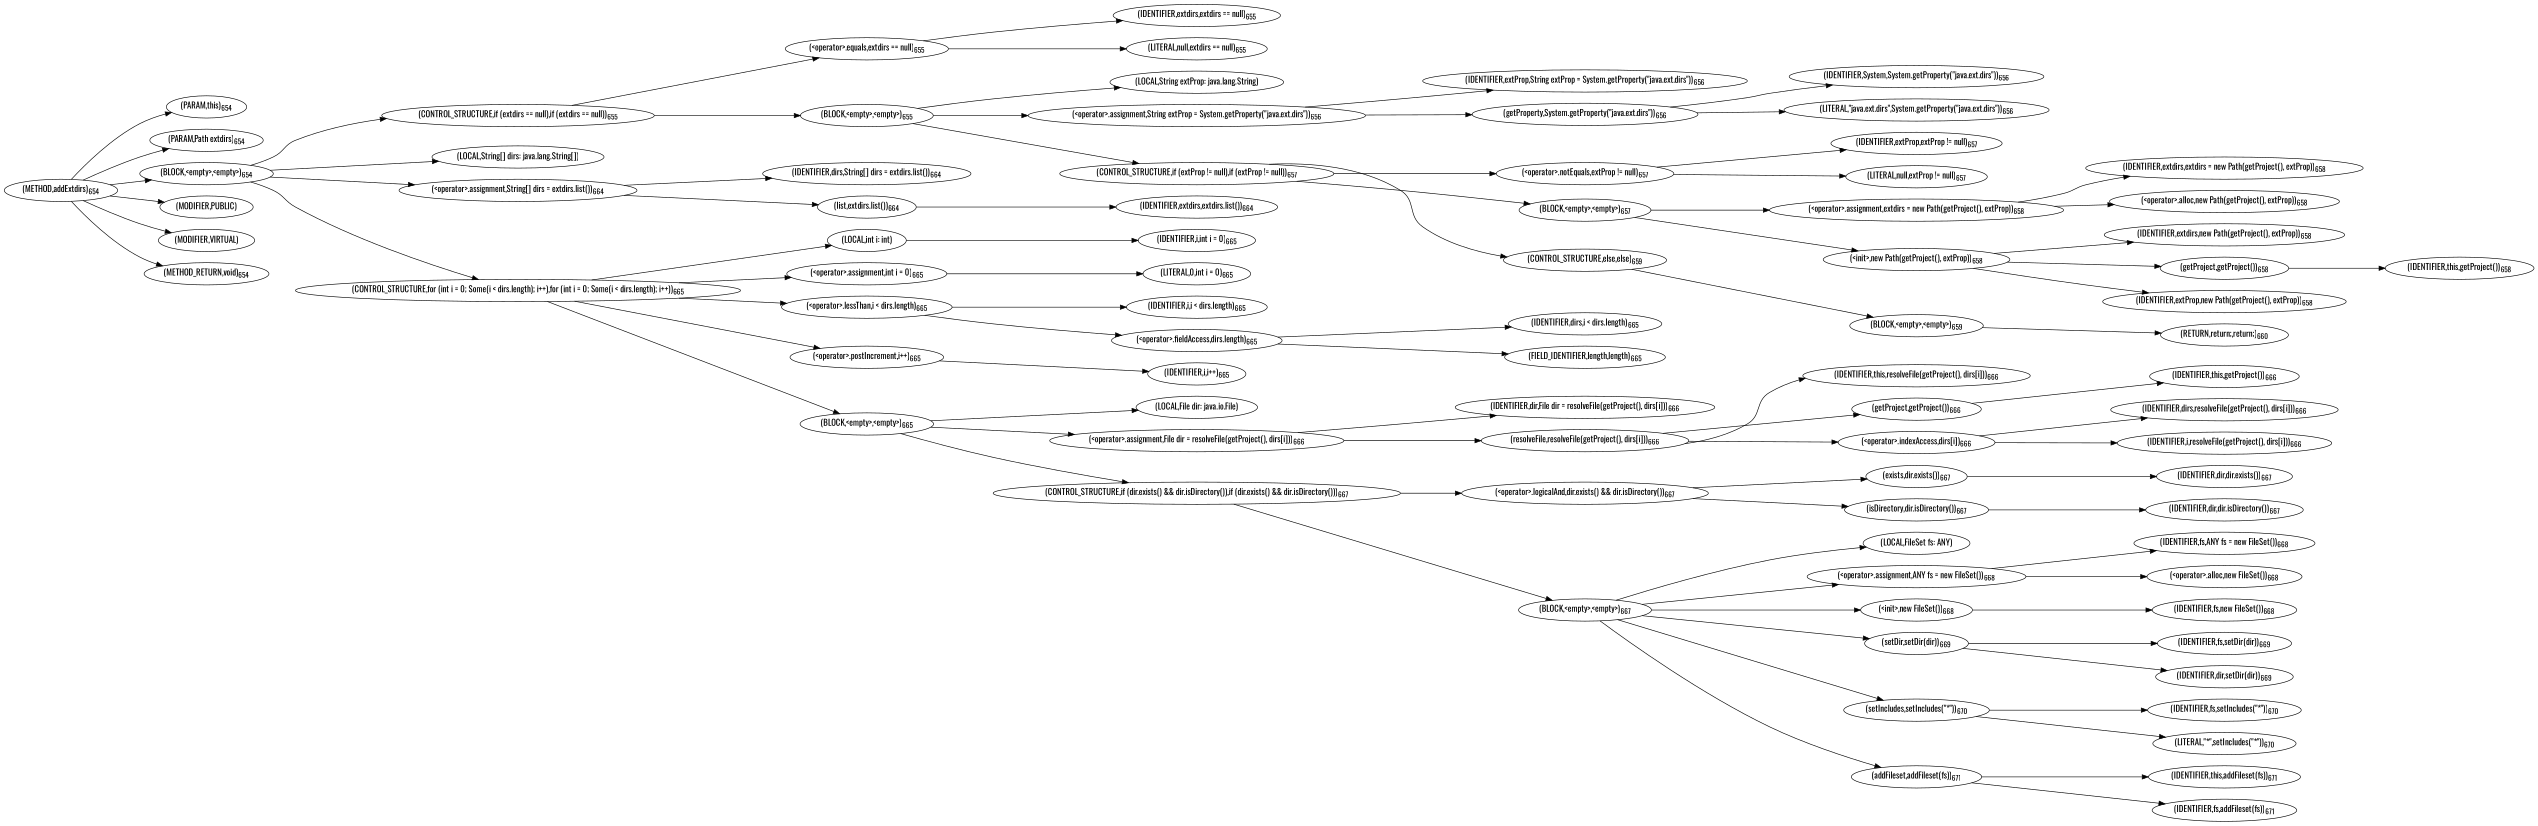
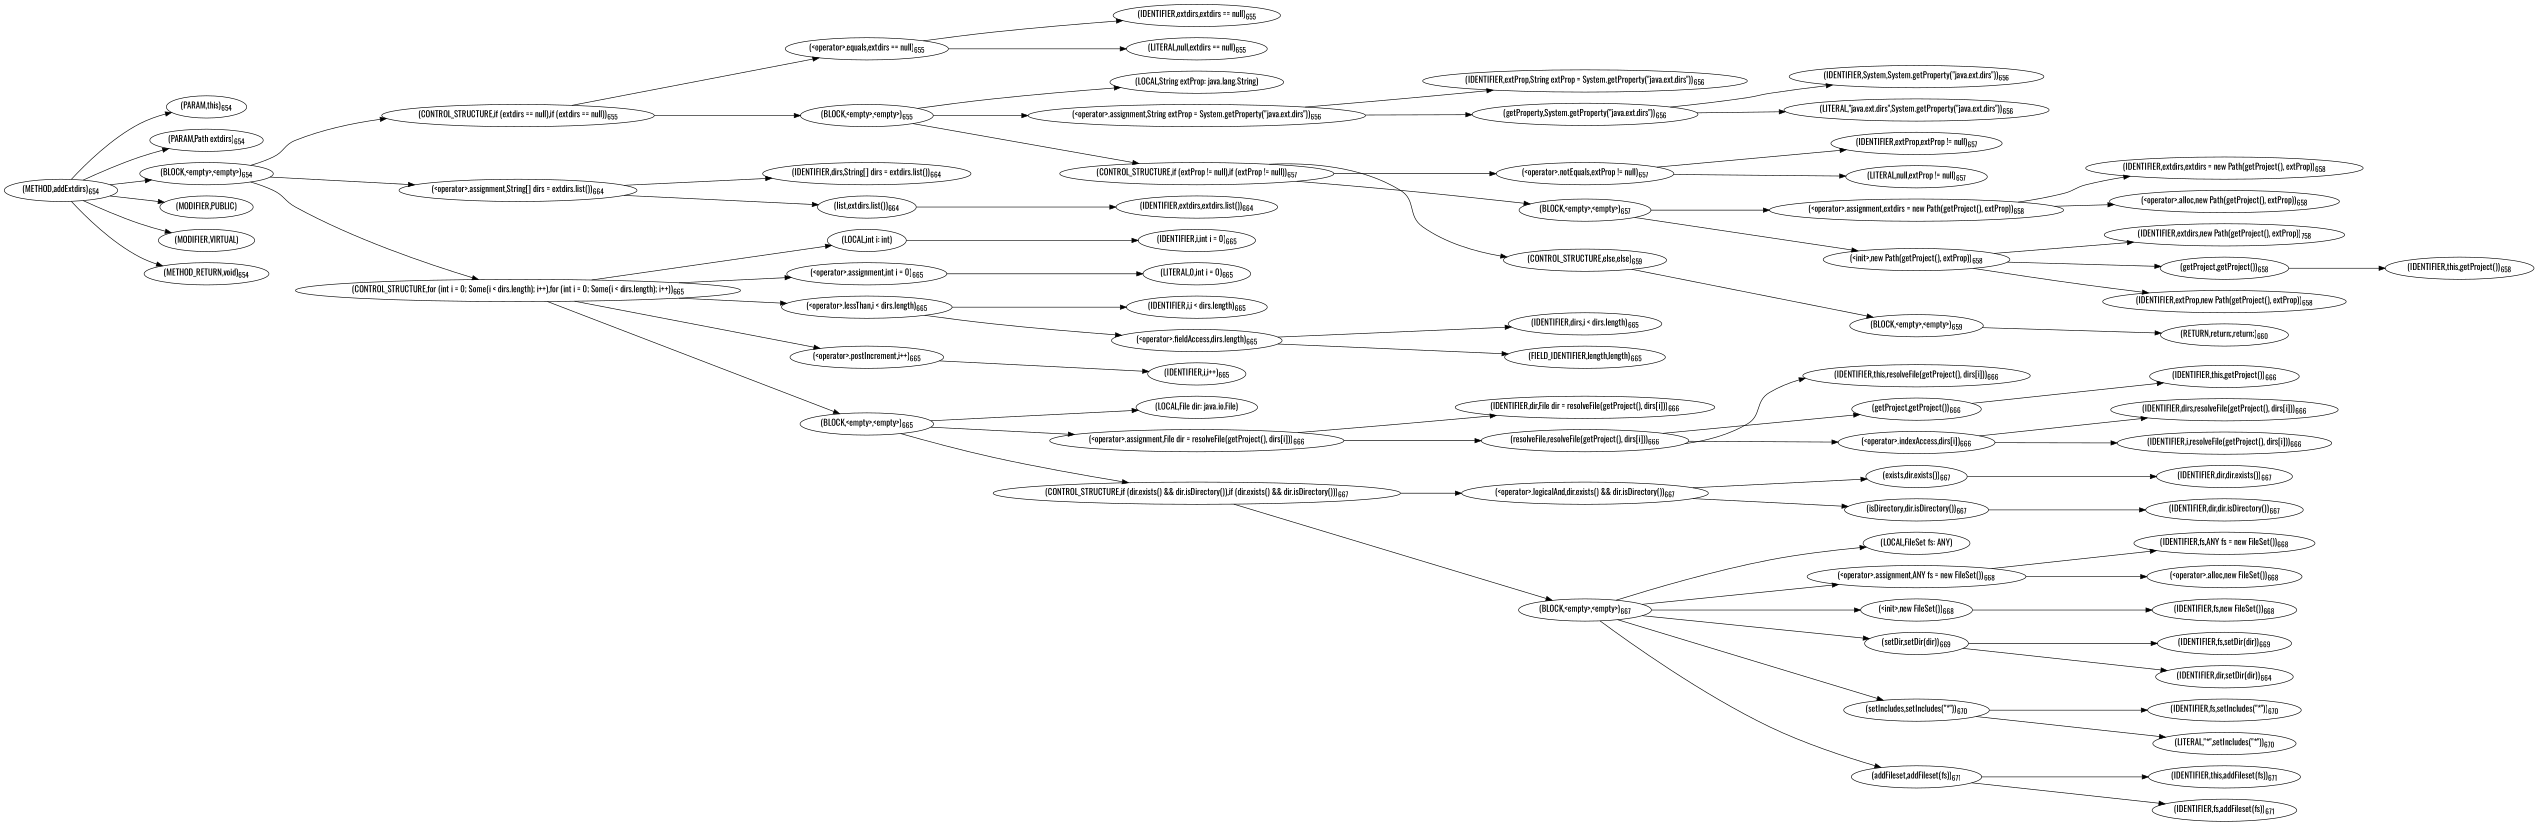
(518, 157) -> none
(2306, 234) -> (2306, 234)
(2266, 676) -> (2266, 676)
